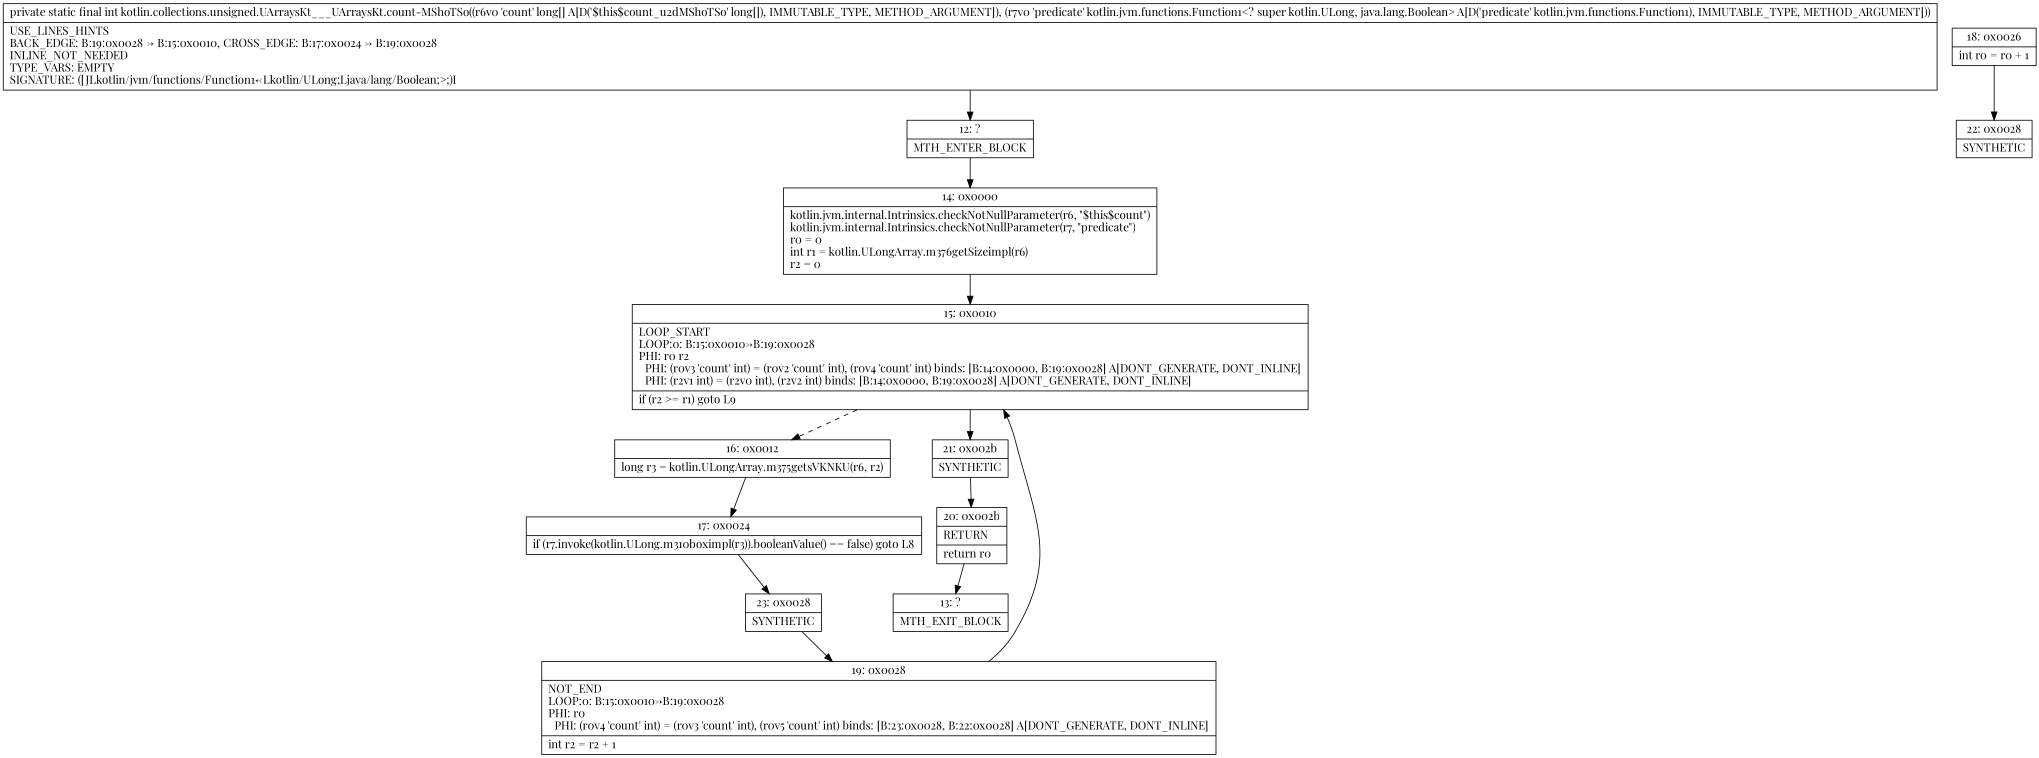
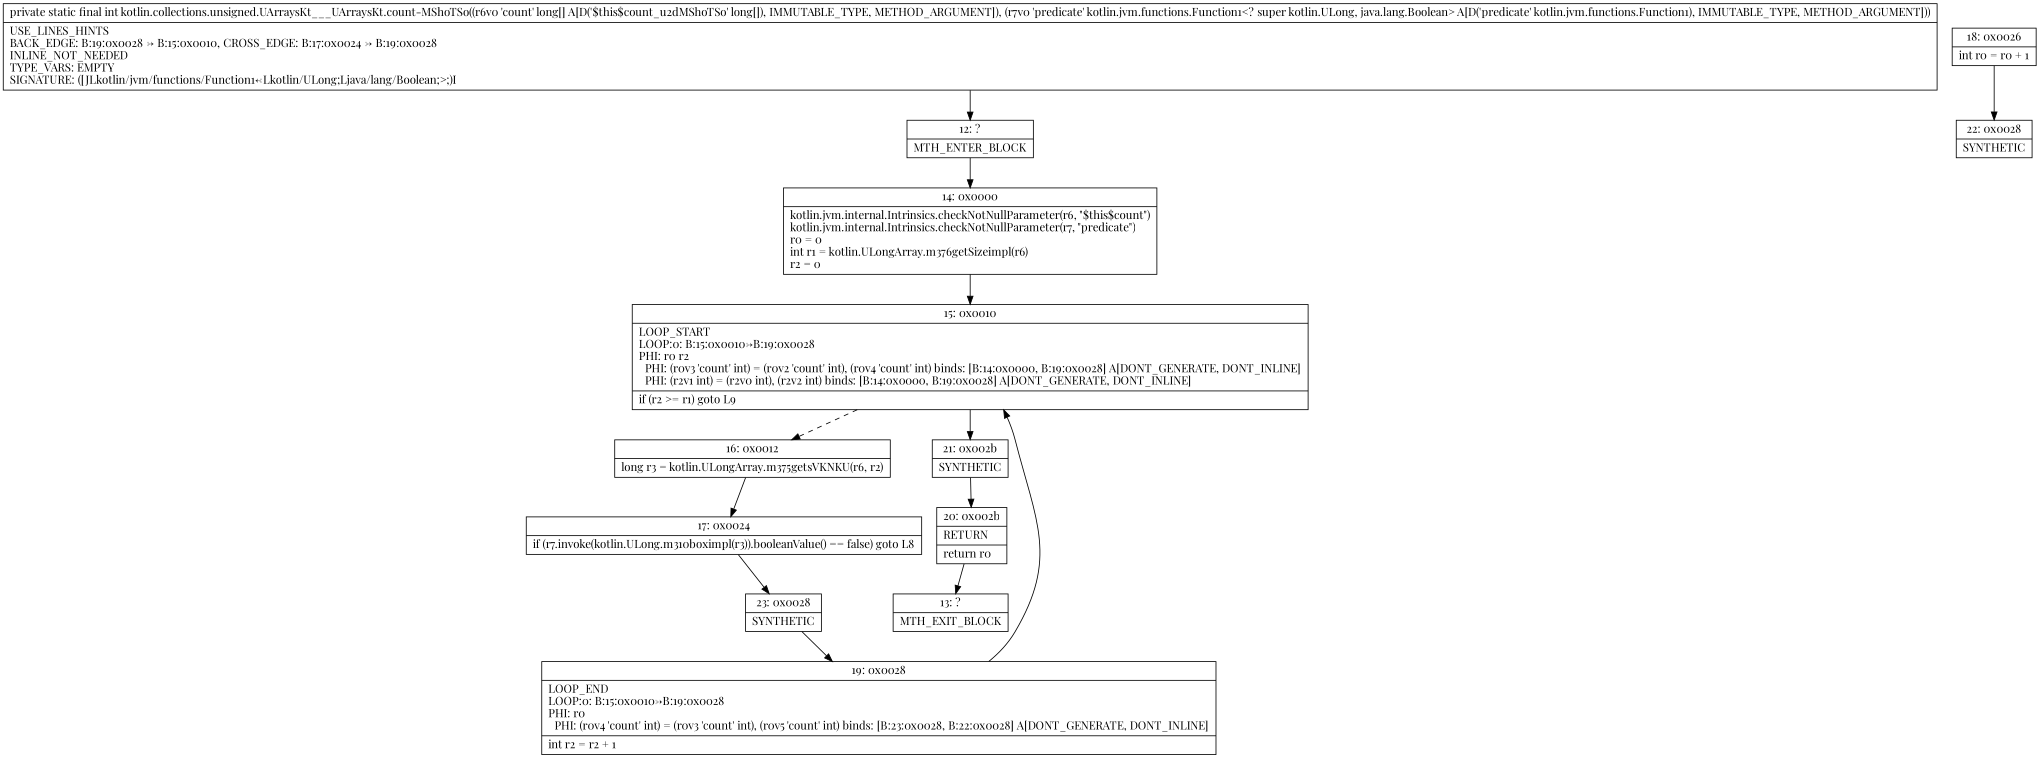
(575, 689) -> (578, 689)
